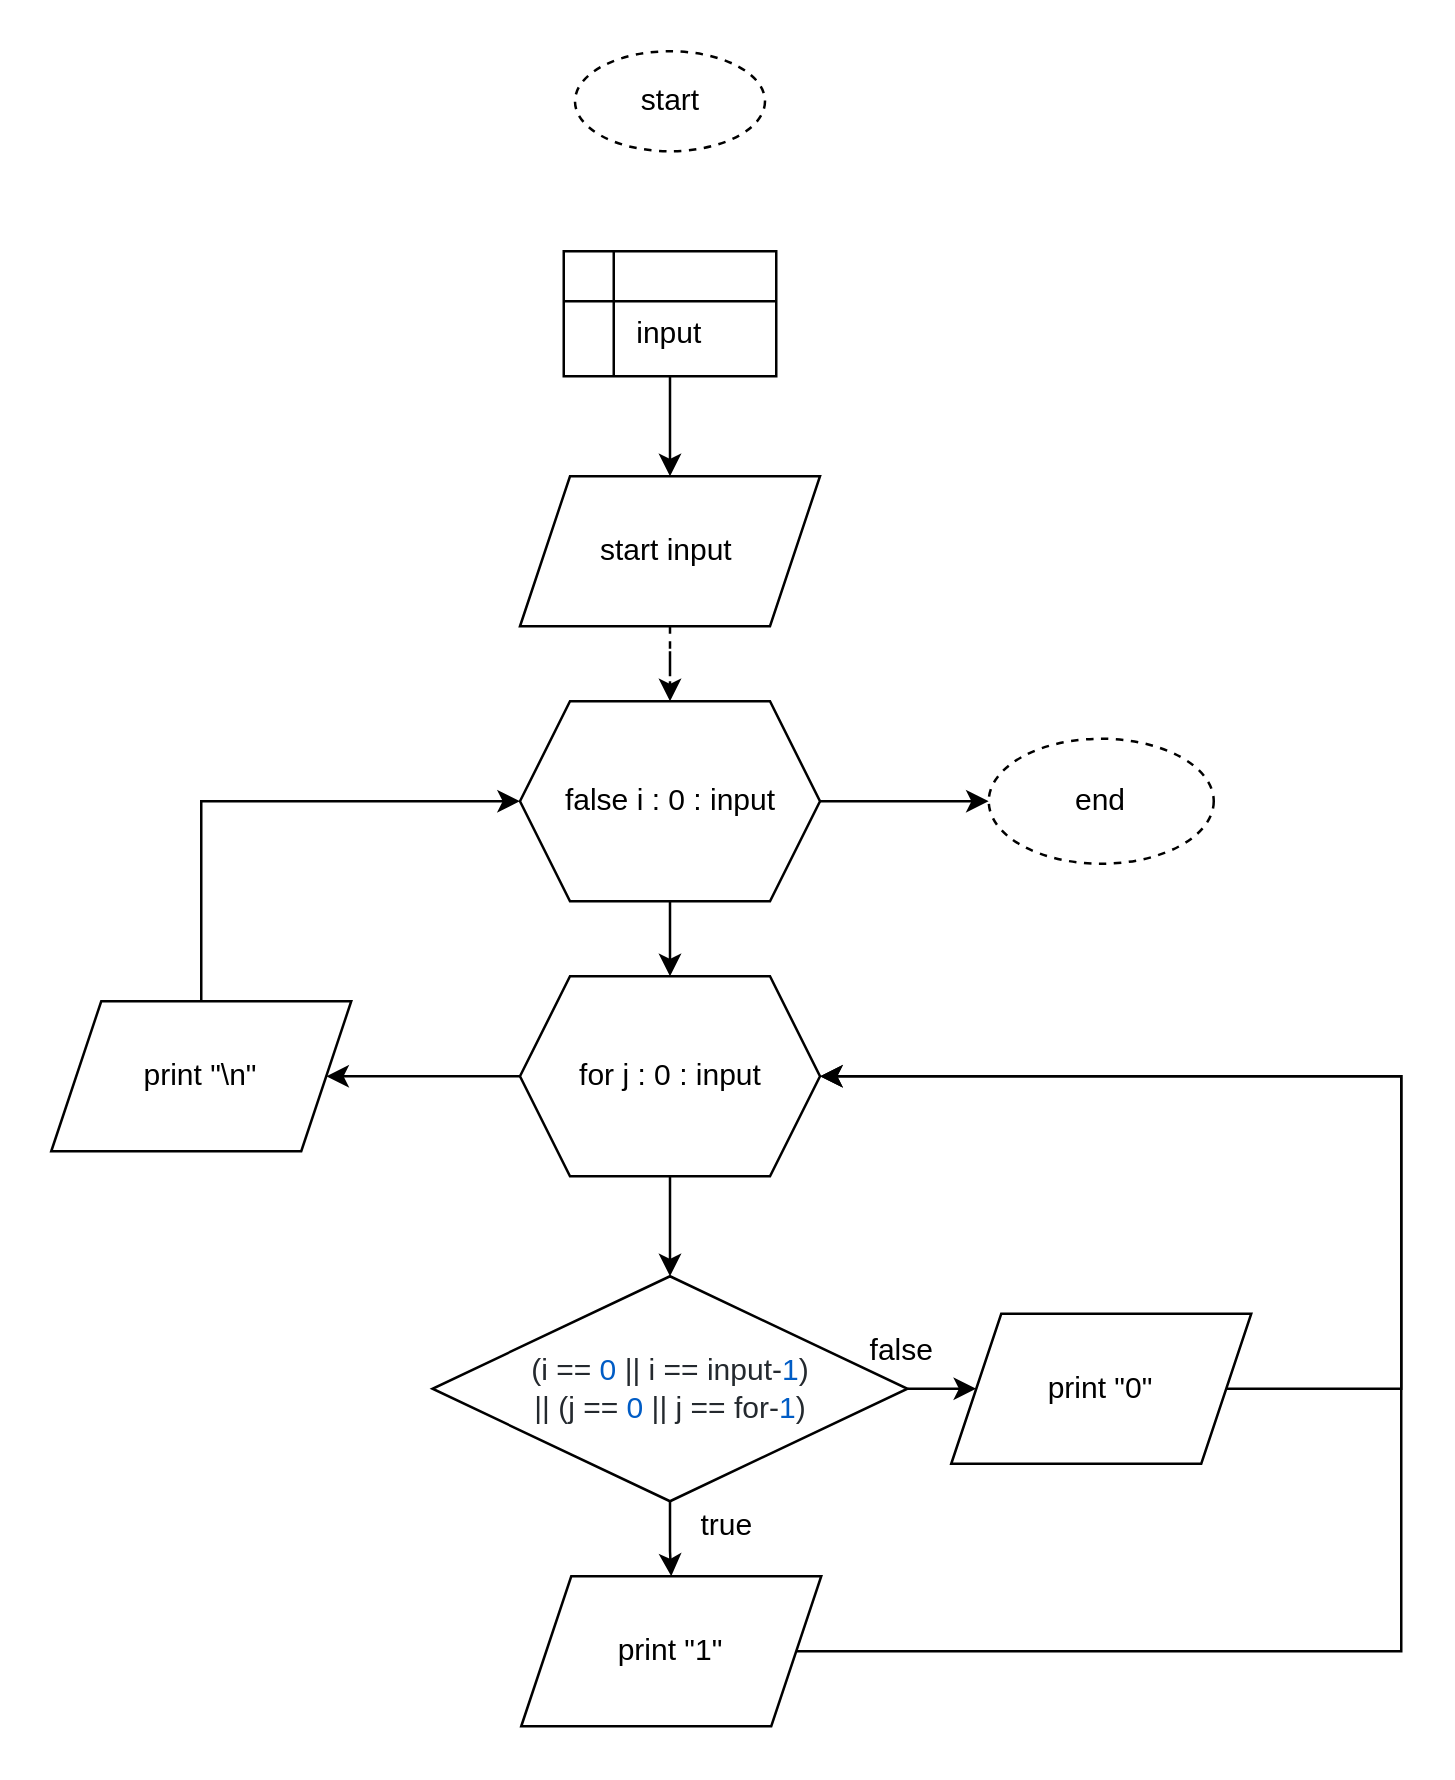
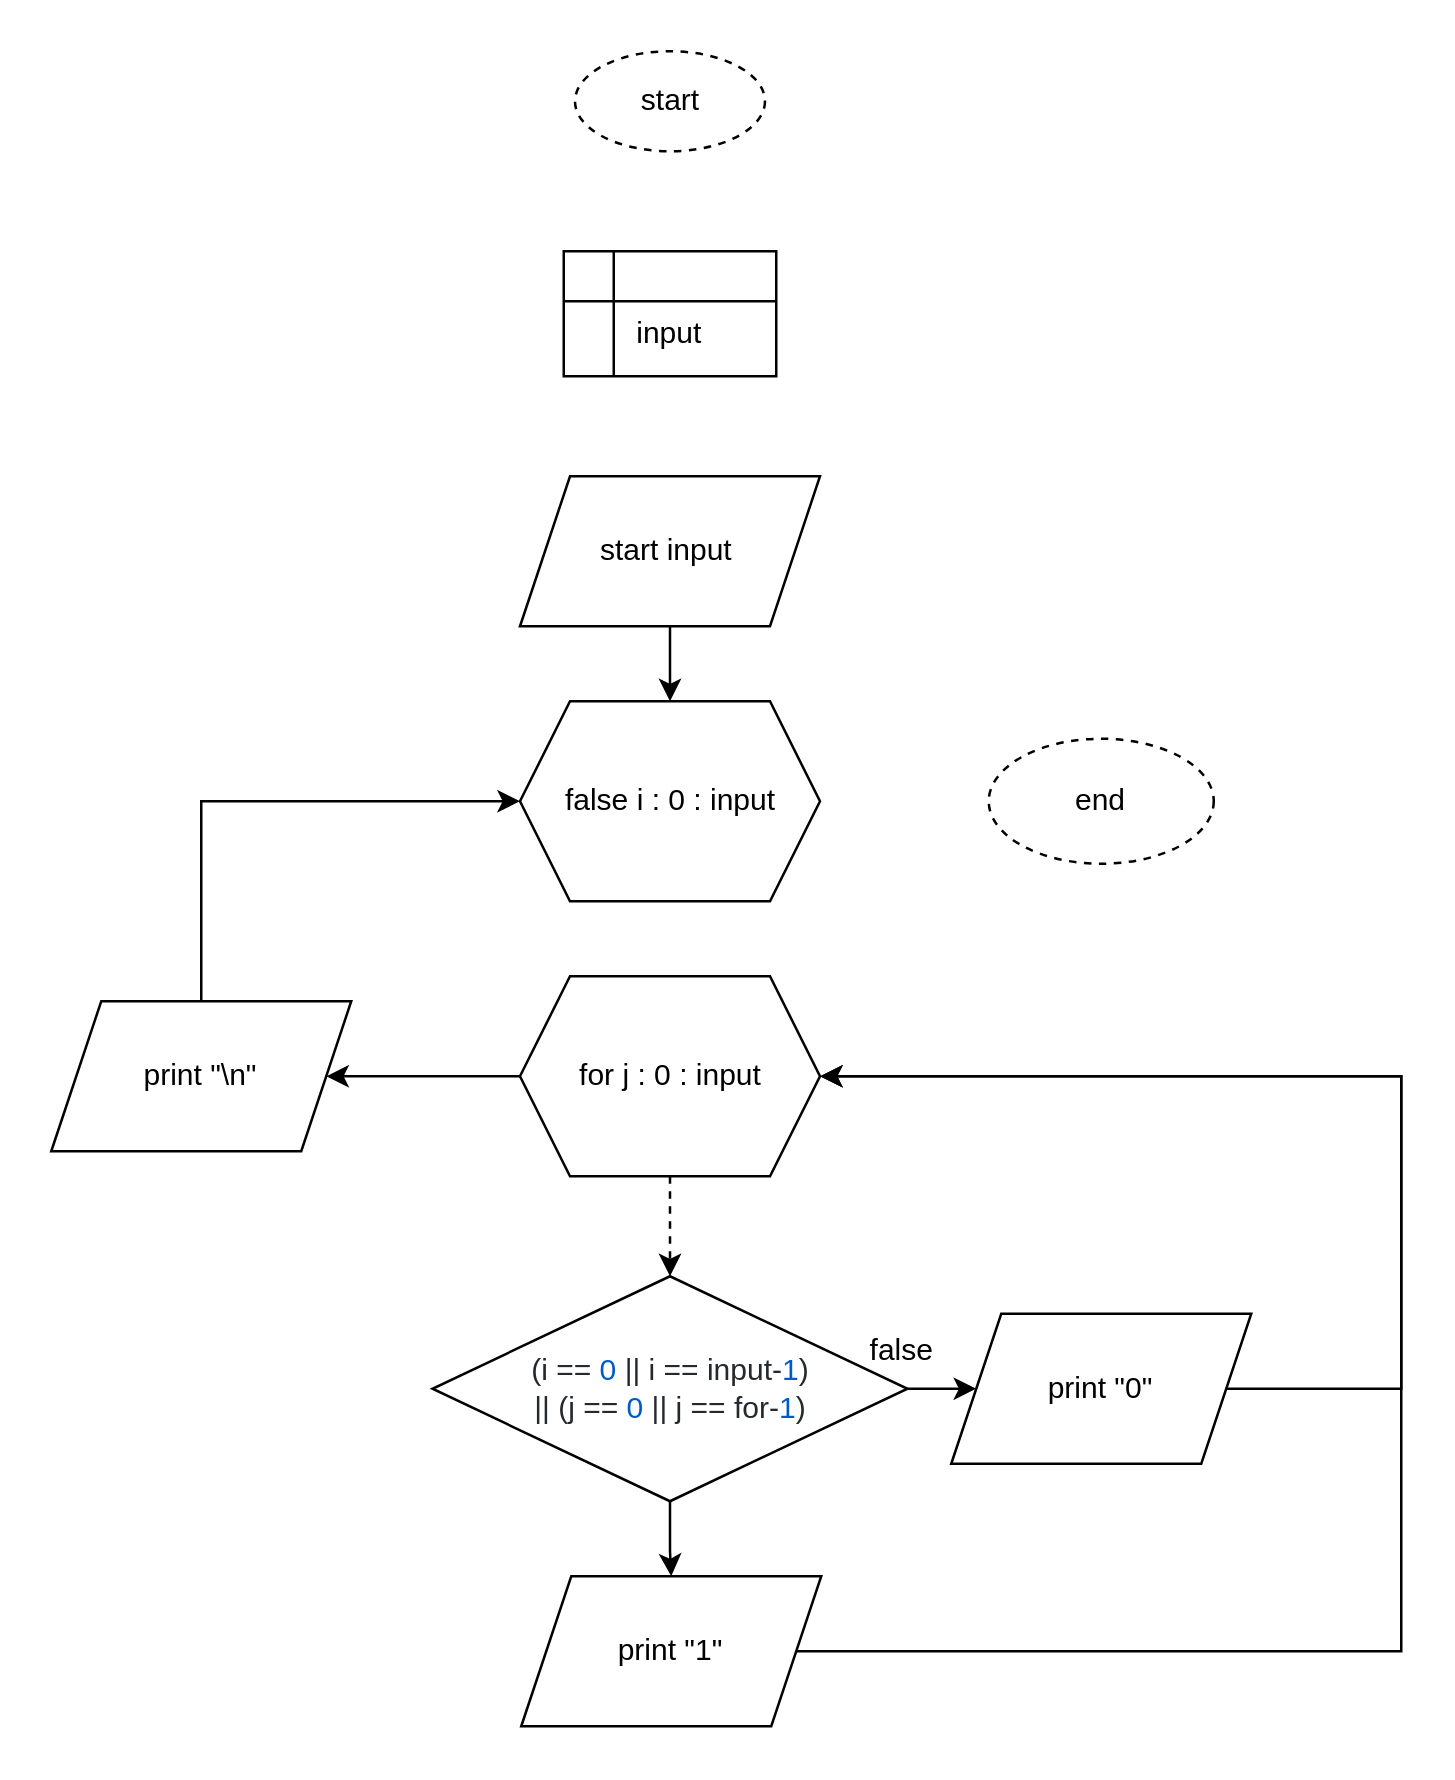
(670, 418) -> none
(670, 642) -> (670, 642)
(896, 801) -> none
(670, 947) -> none
(670, 1217) -> (670, 1217)
(726, 1526) -> none
